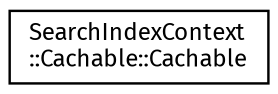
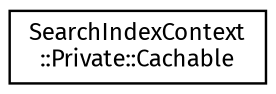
(139, 47) -> (138, 47)
